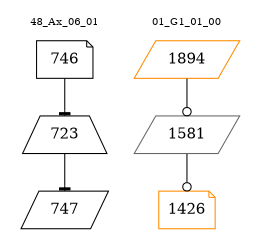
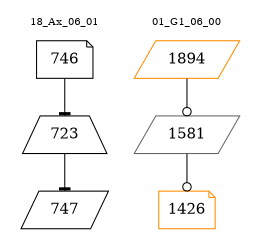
(65, 22) -> (65, 22)
(187, 22) -> (187, 22)
